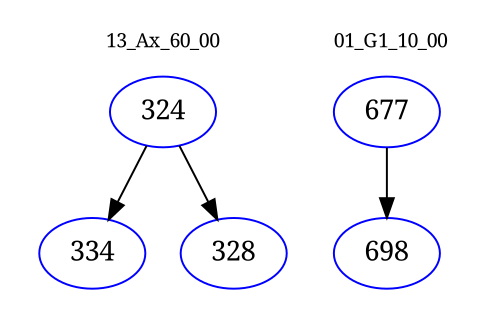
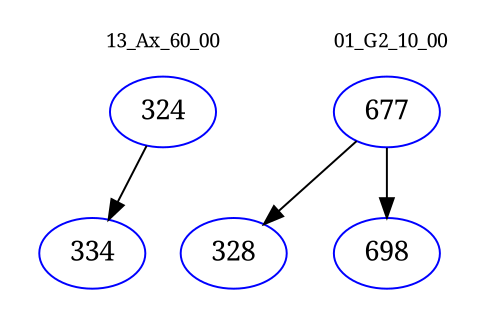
(391, 42) -> (391, 42)
(194, 174) -> (331, 164)
